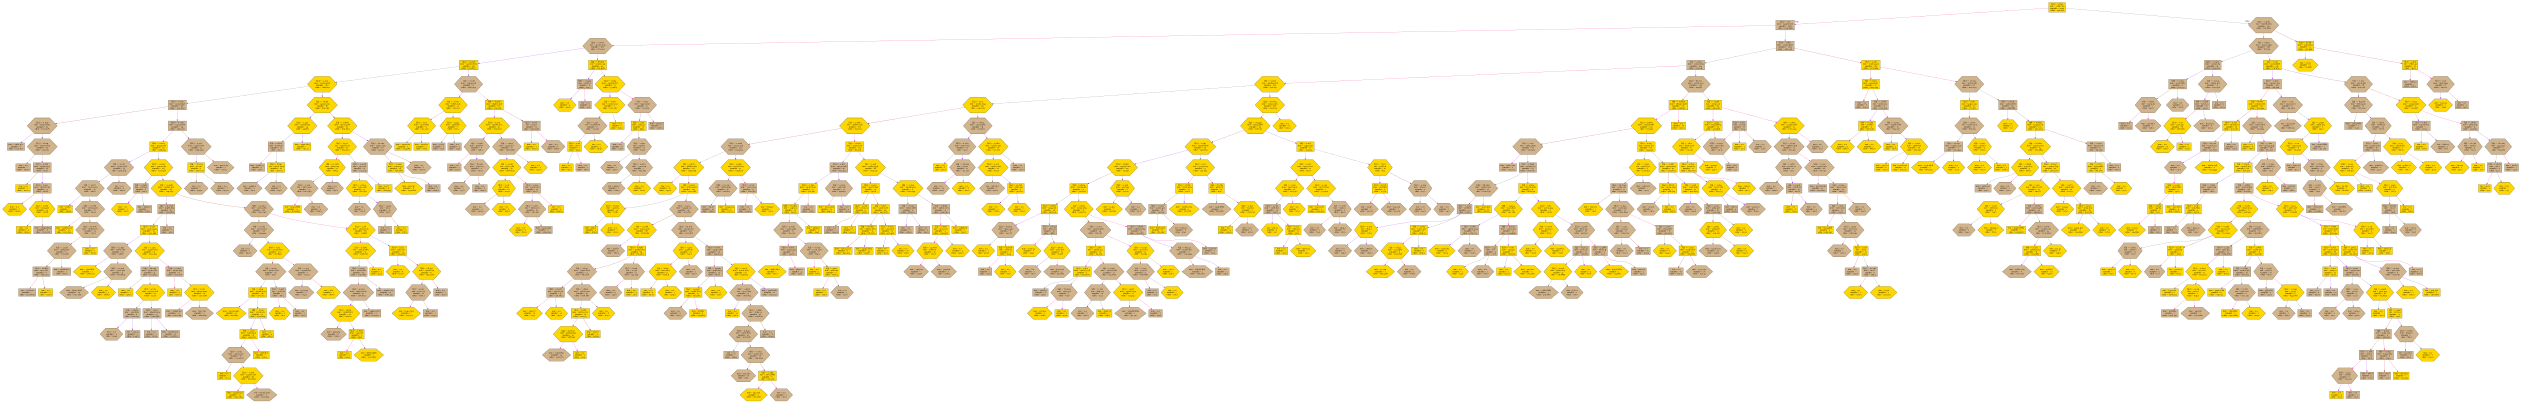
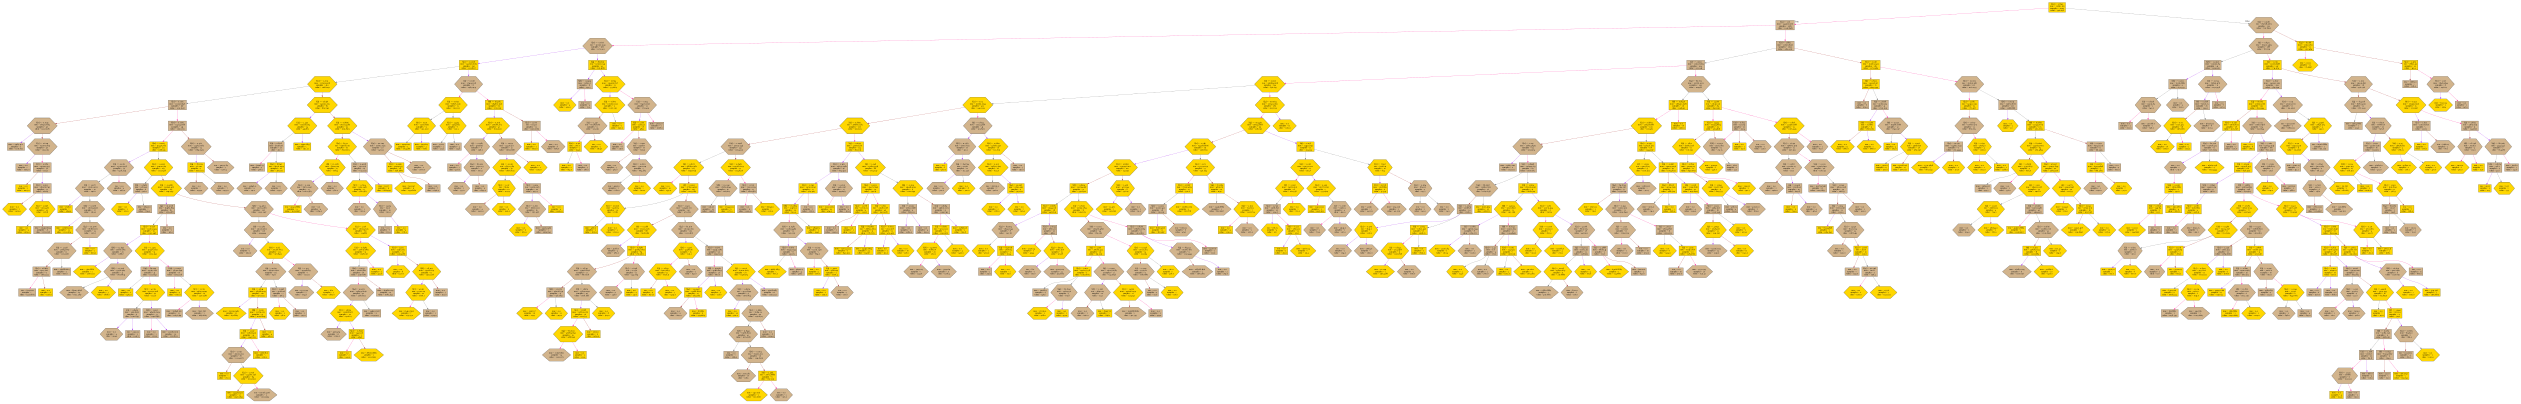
(418, 292) -> (418, 292)
